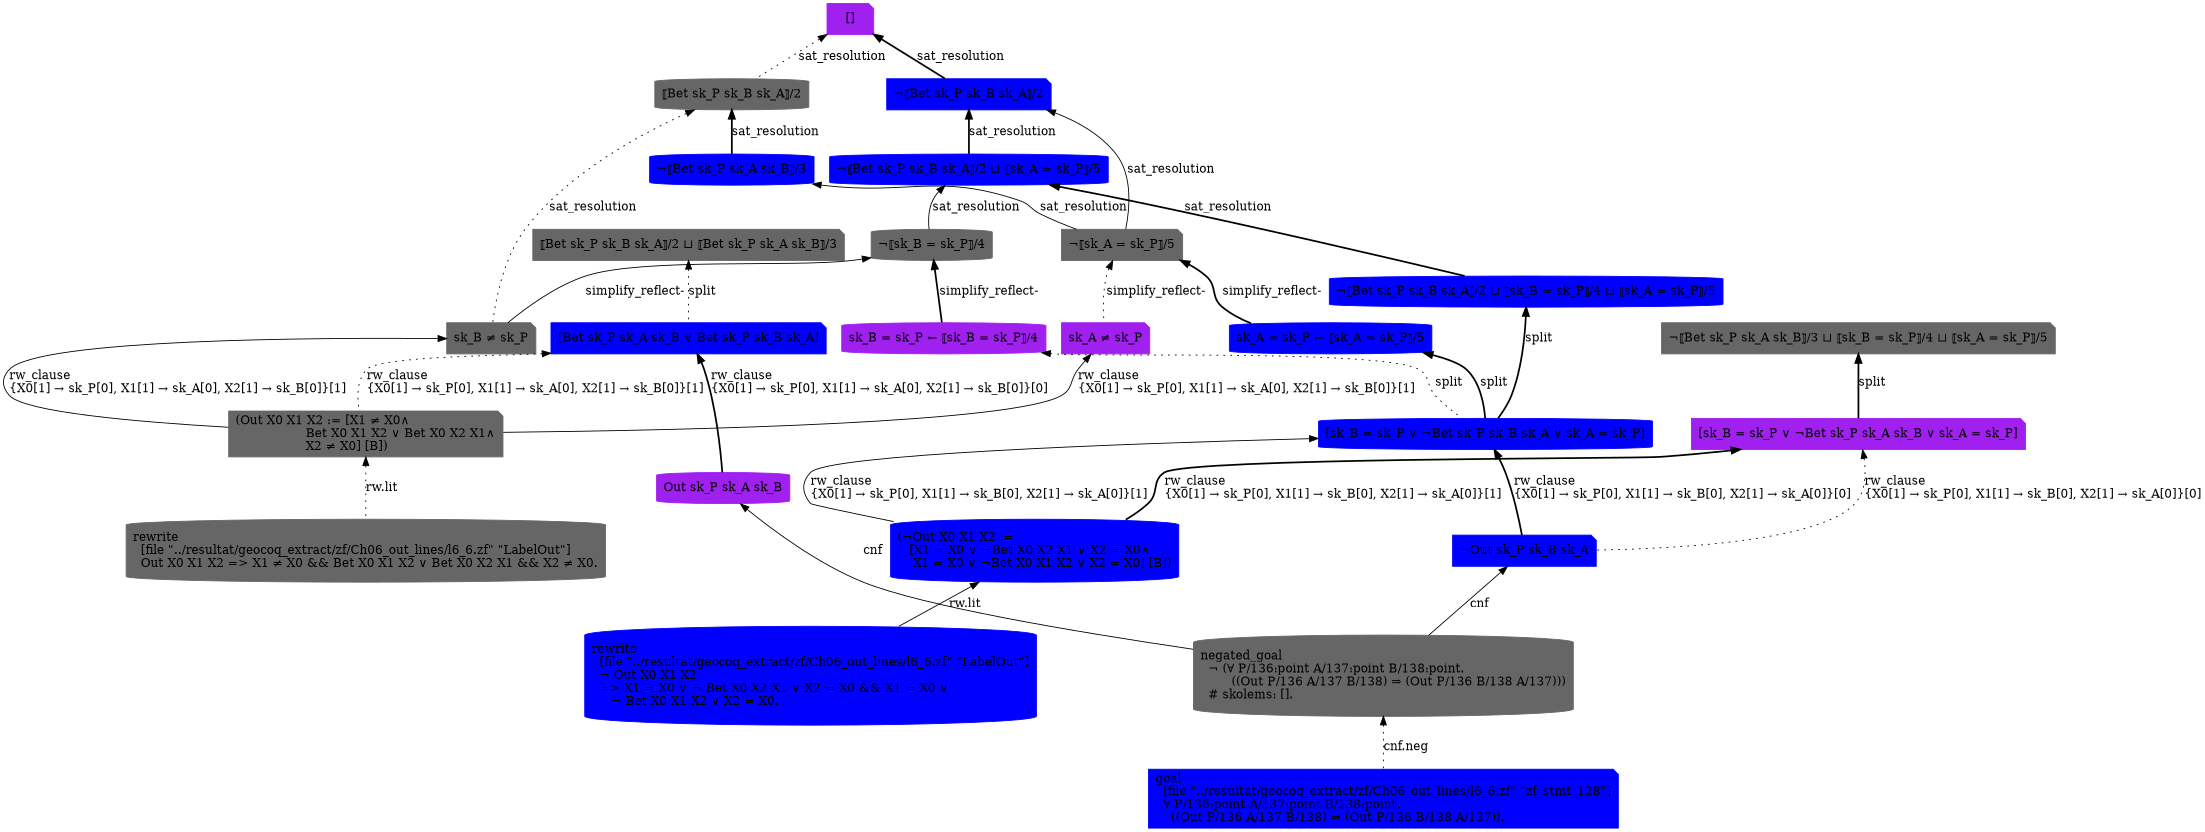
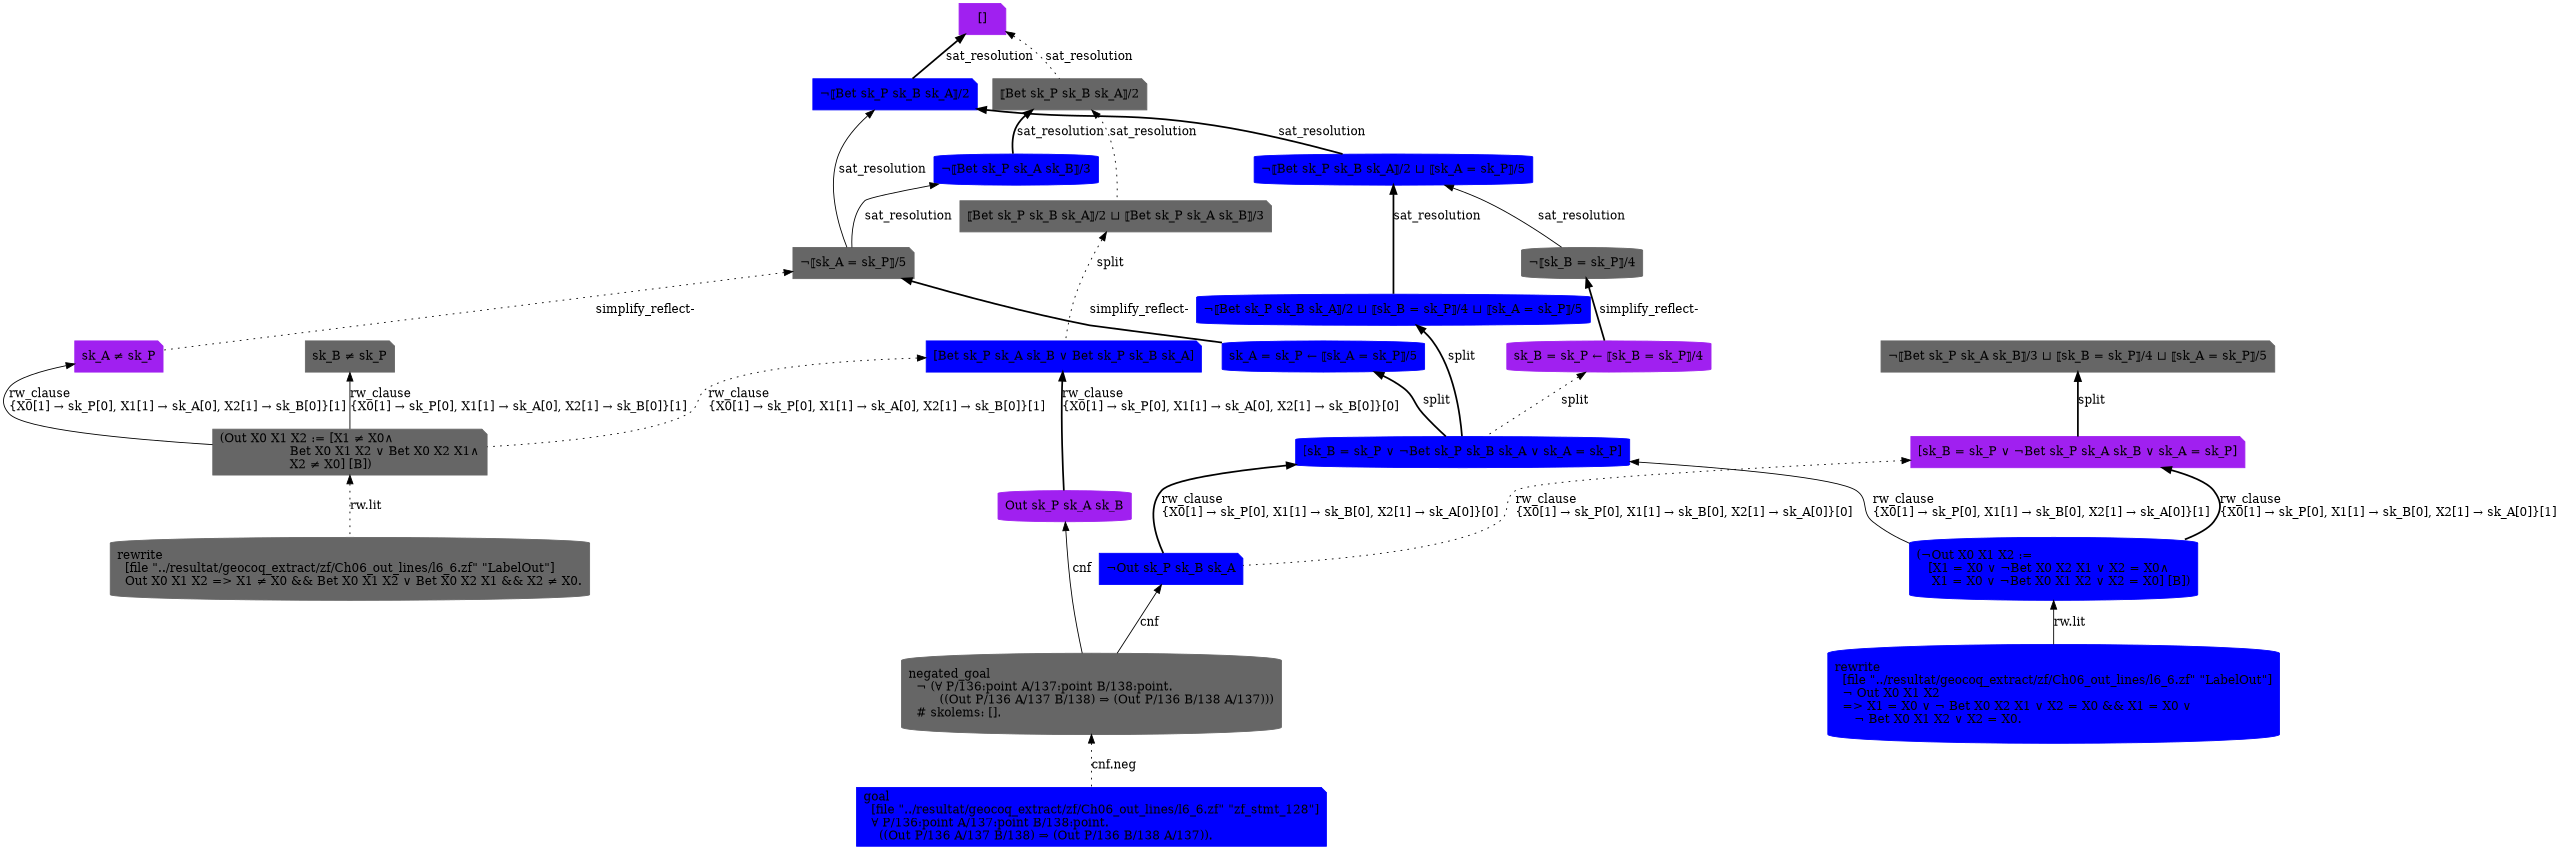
(732, 94) -> (1070, 94)
(559, 193) -> (1115, 157)
(678, 265) -> none
